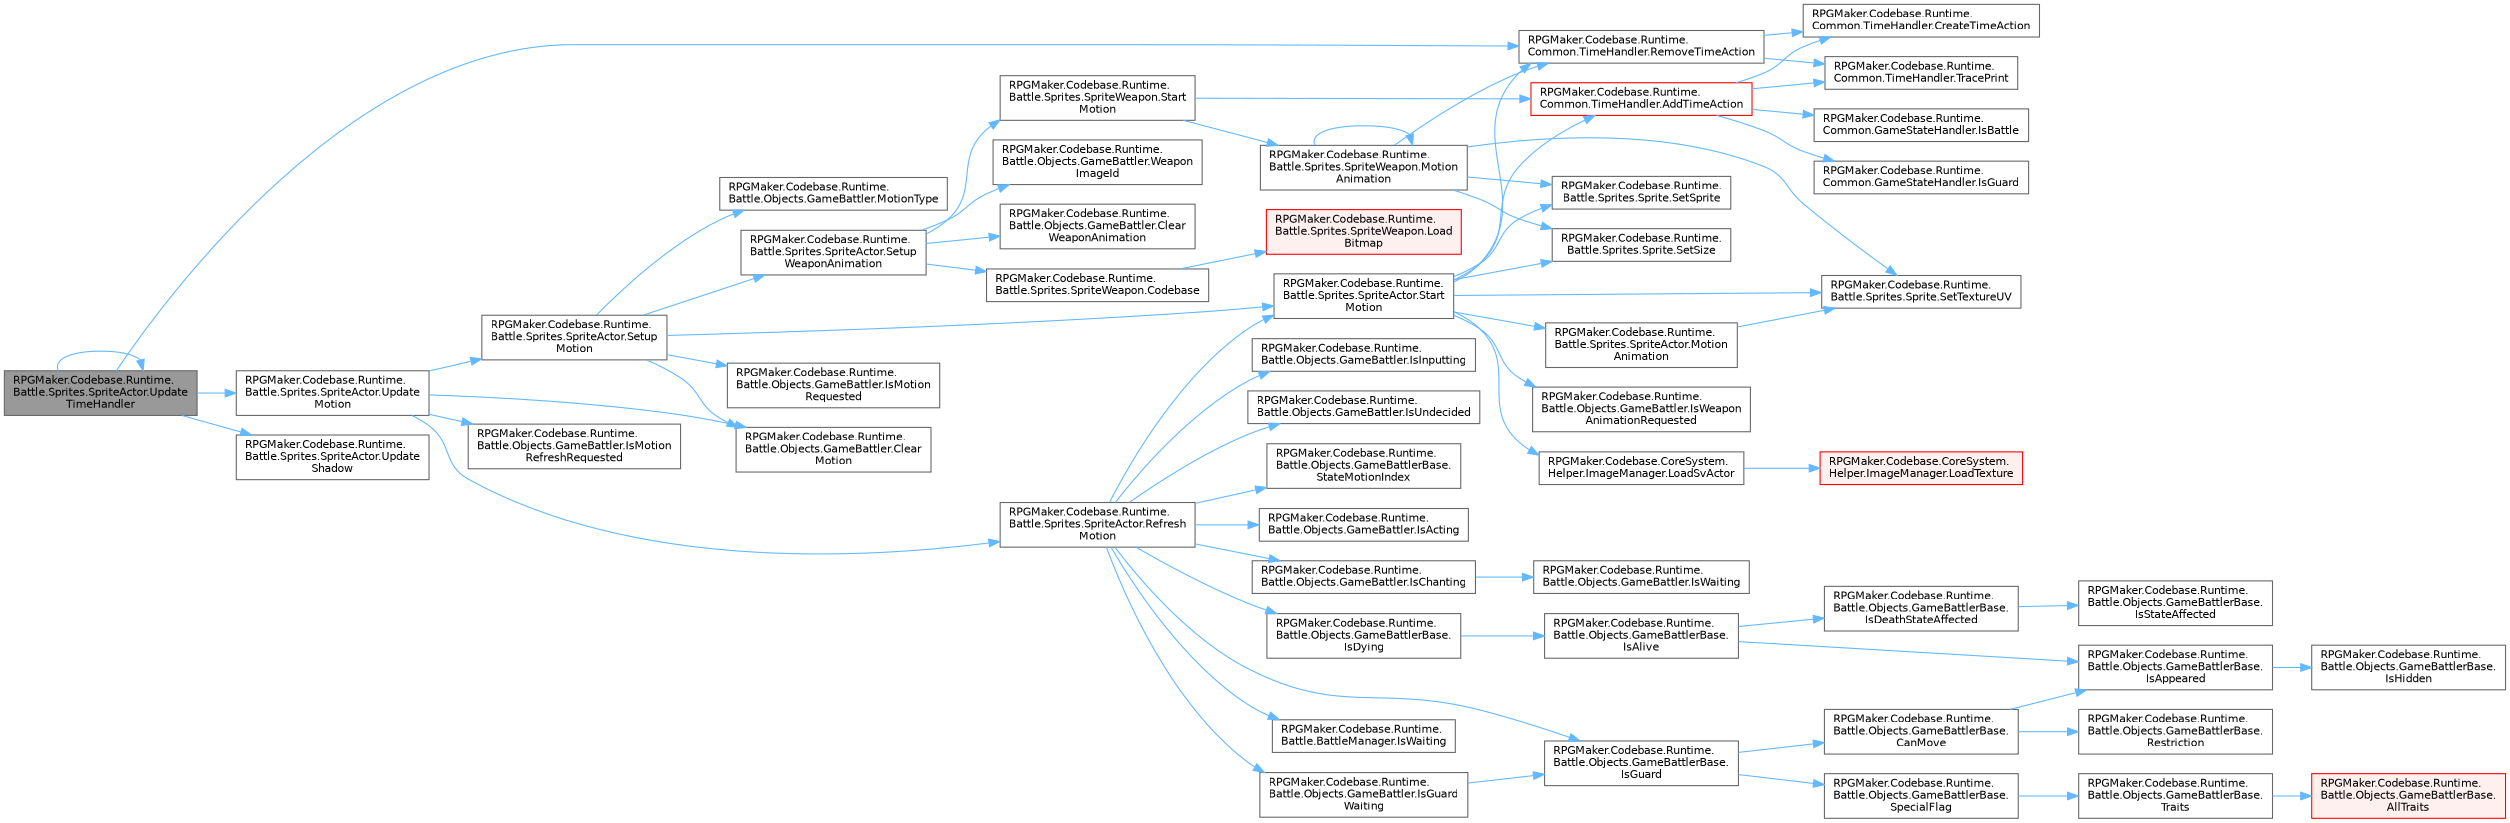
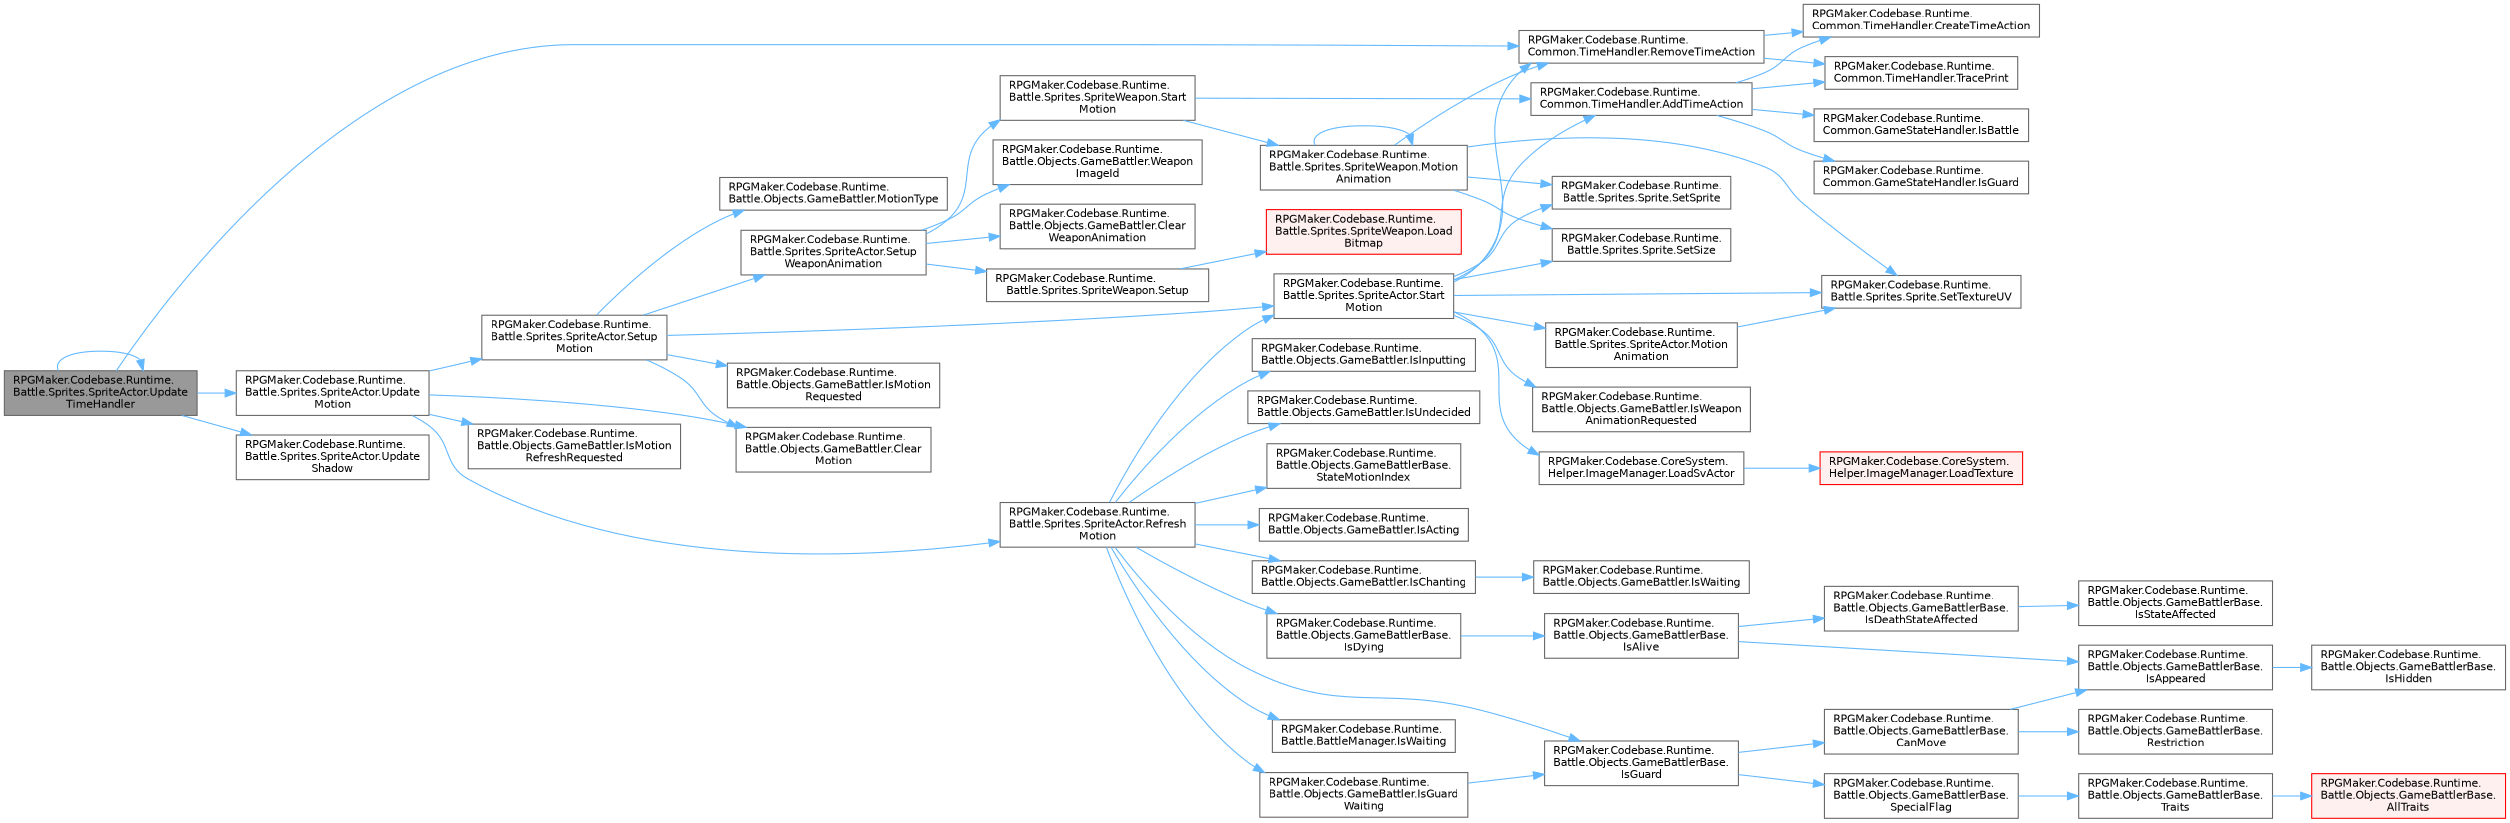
(1642, 99) -> (1642, 99)
(1098, 285) -> (1098, 285)
